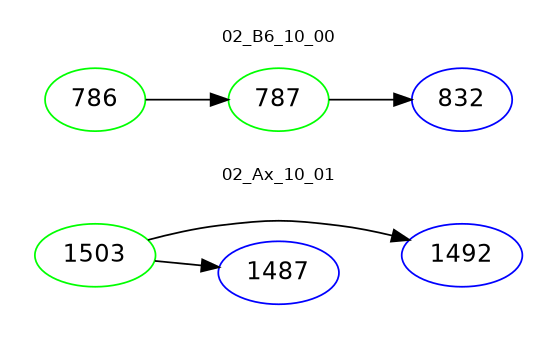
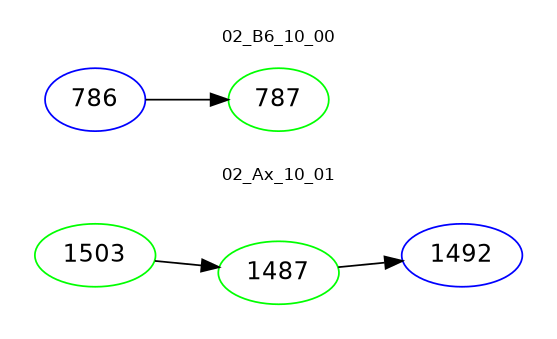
(95, 100) -> (95, 100)
(462, 100) -> none
(270, 221) -> (361, 265)
(279, 273) -> (279, 273)
